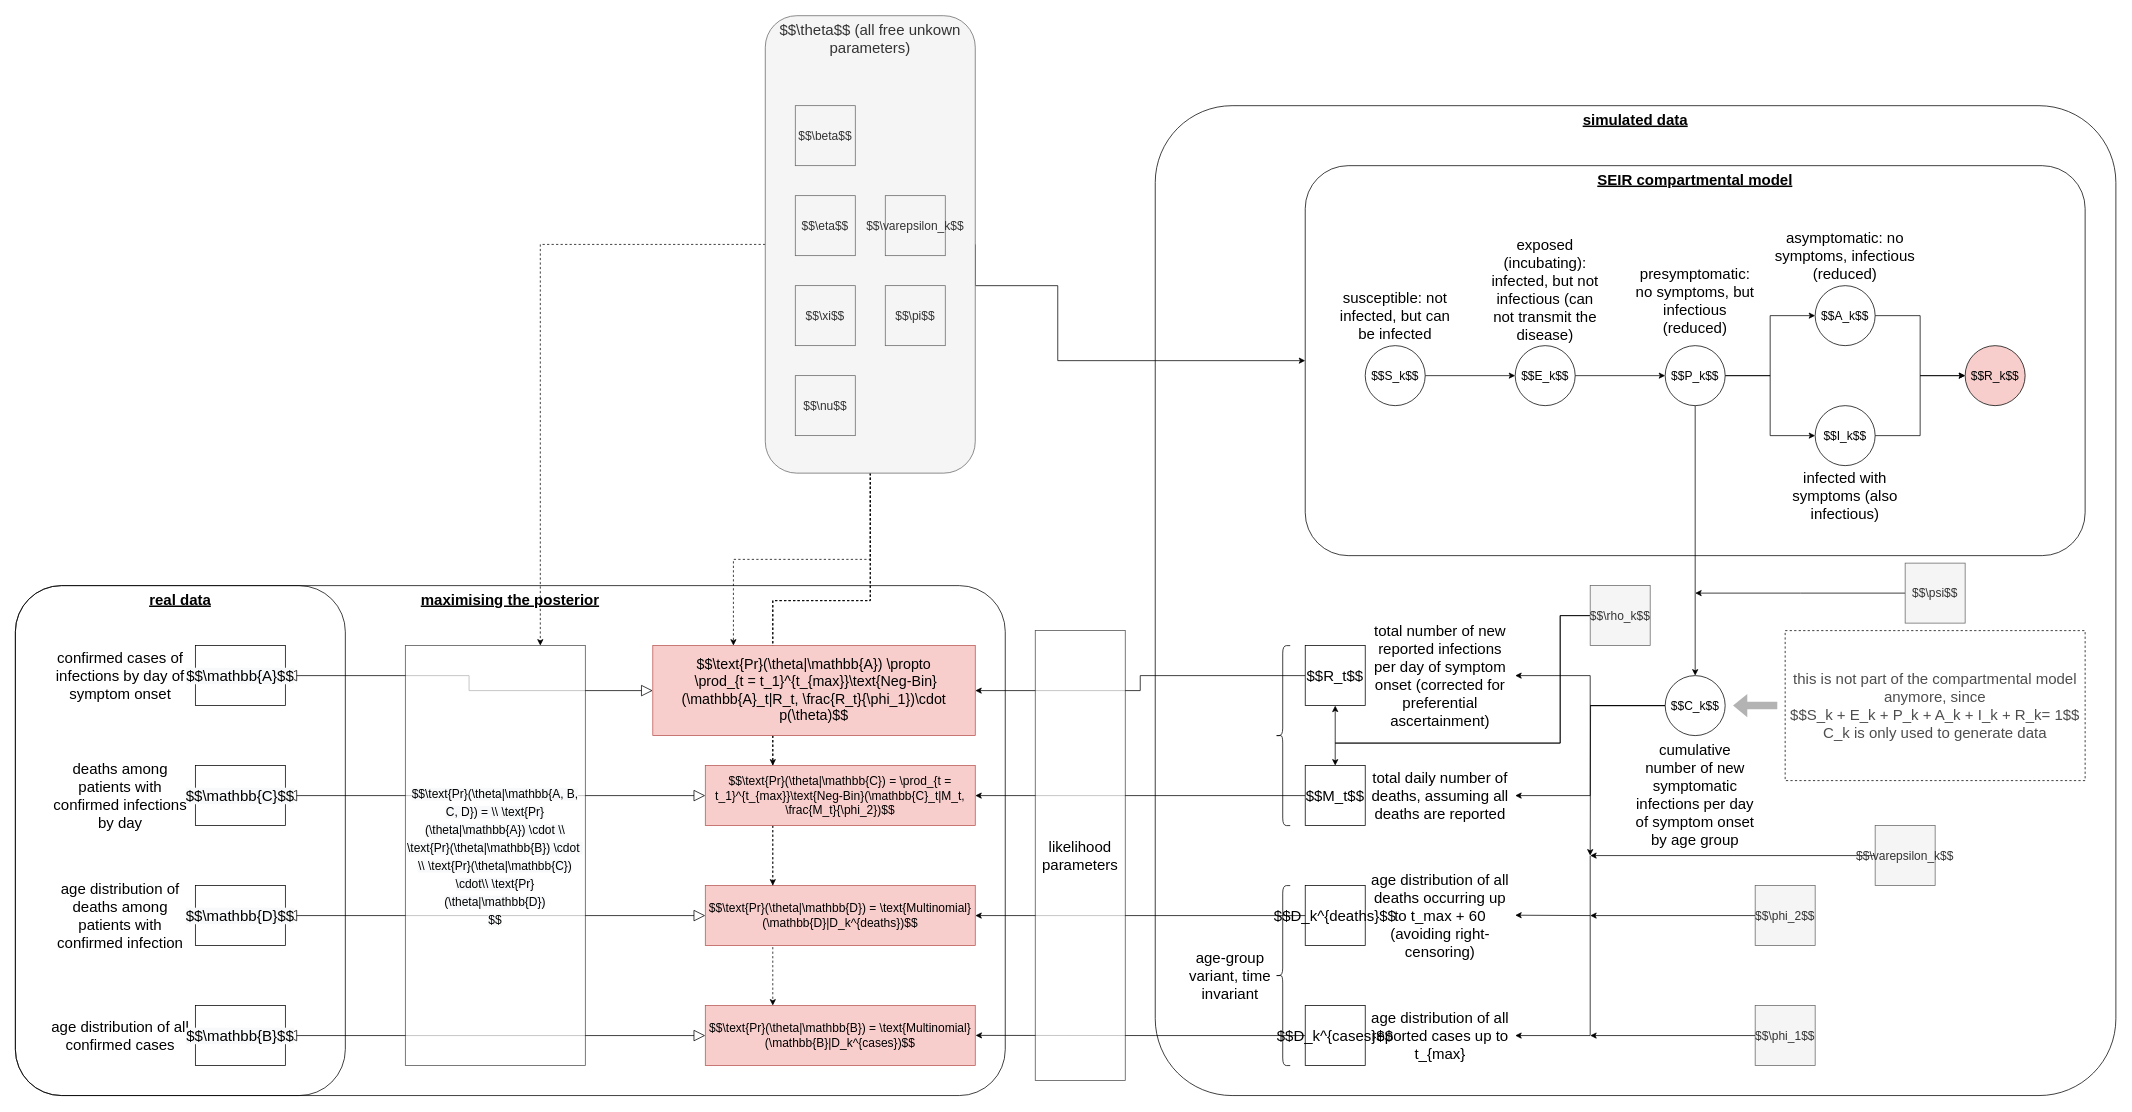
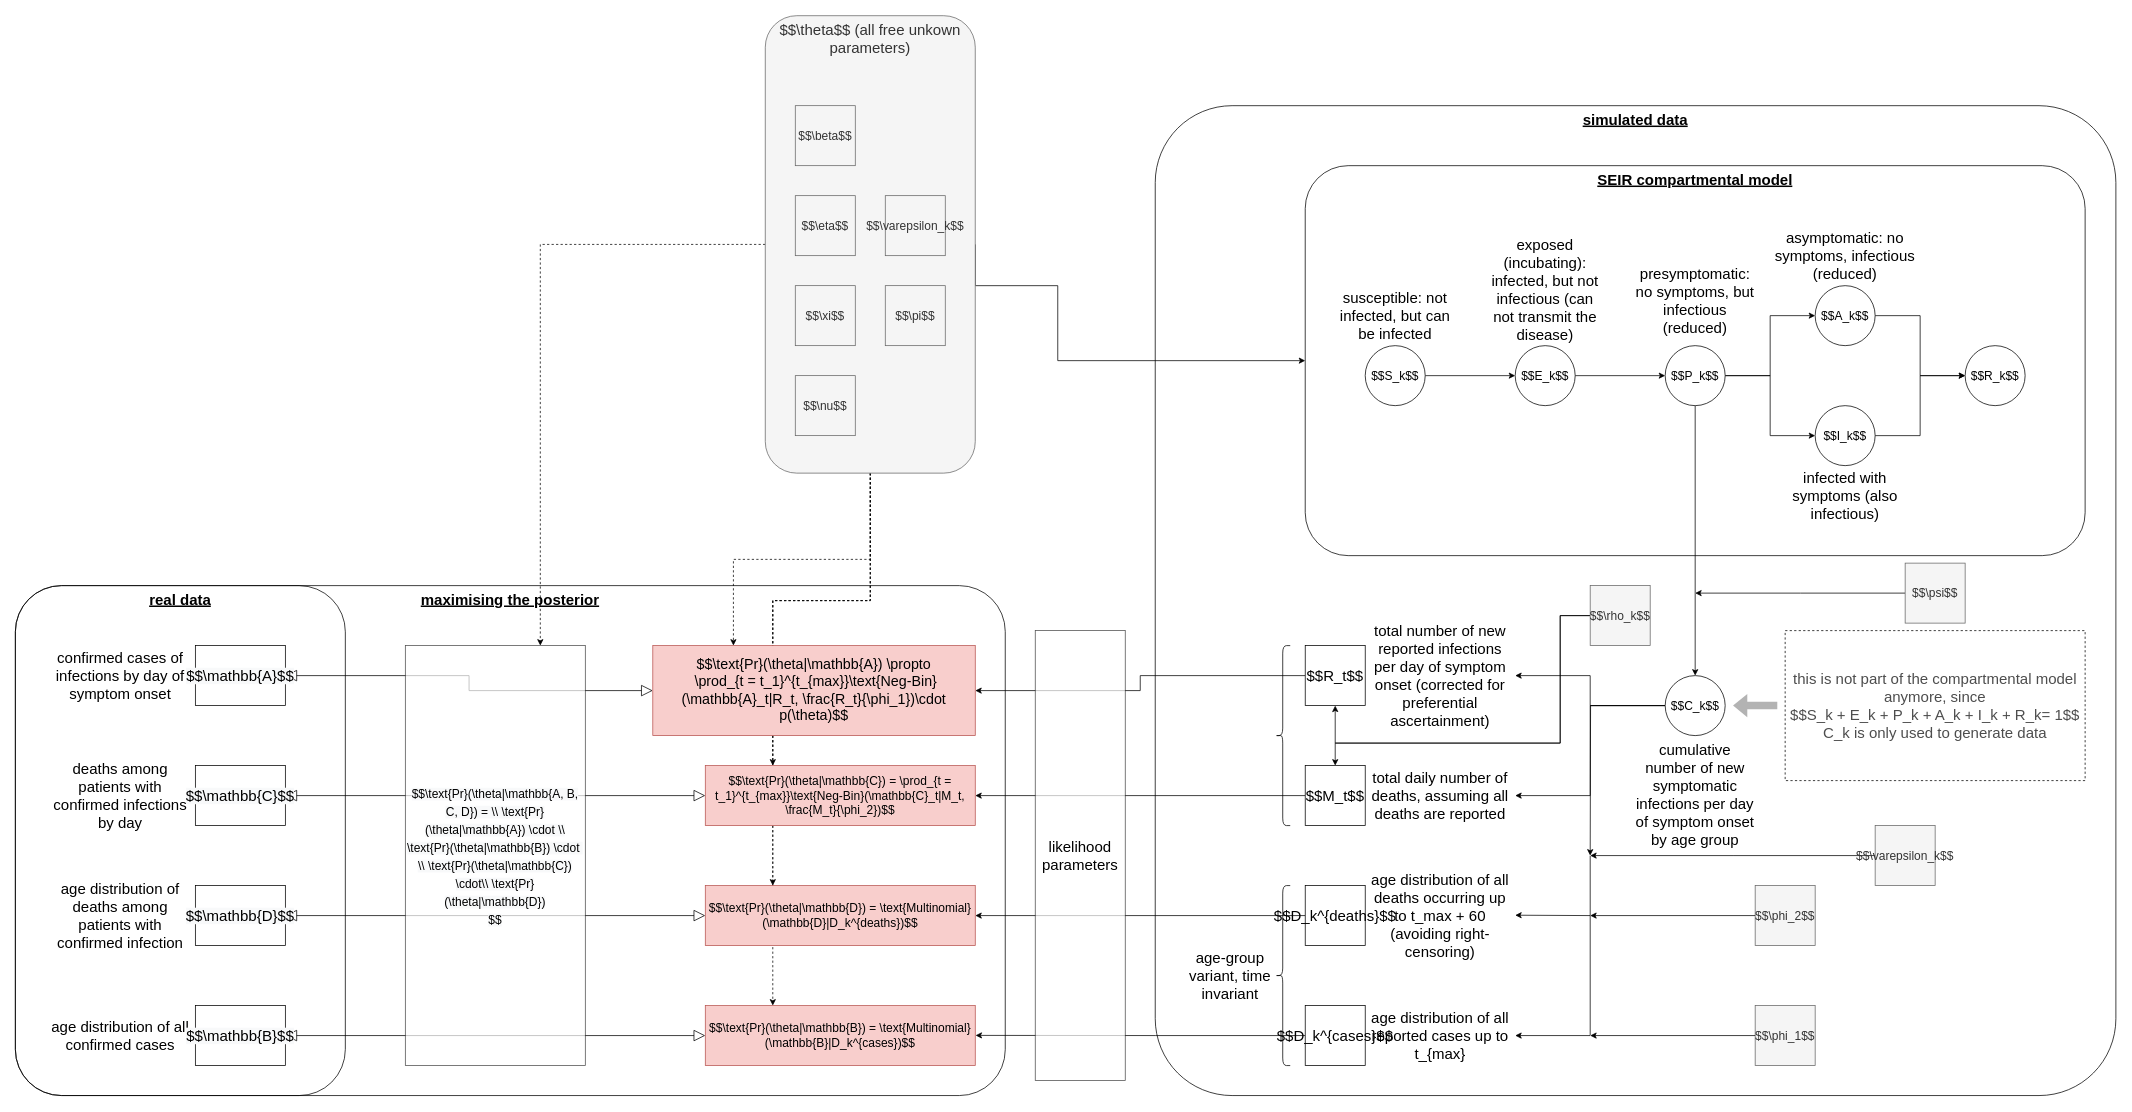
(1995, 375) -> (1995, 375)
